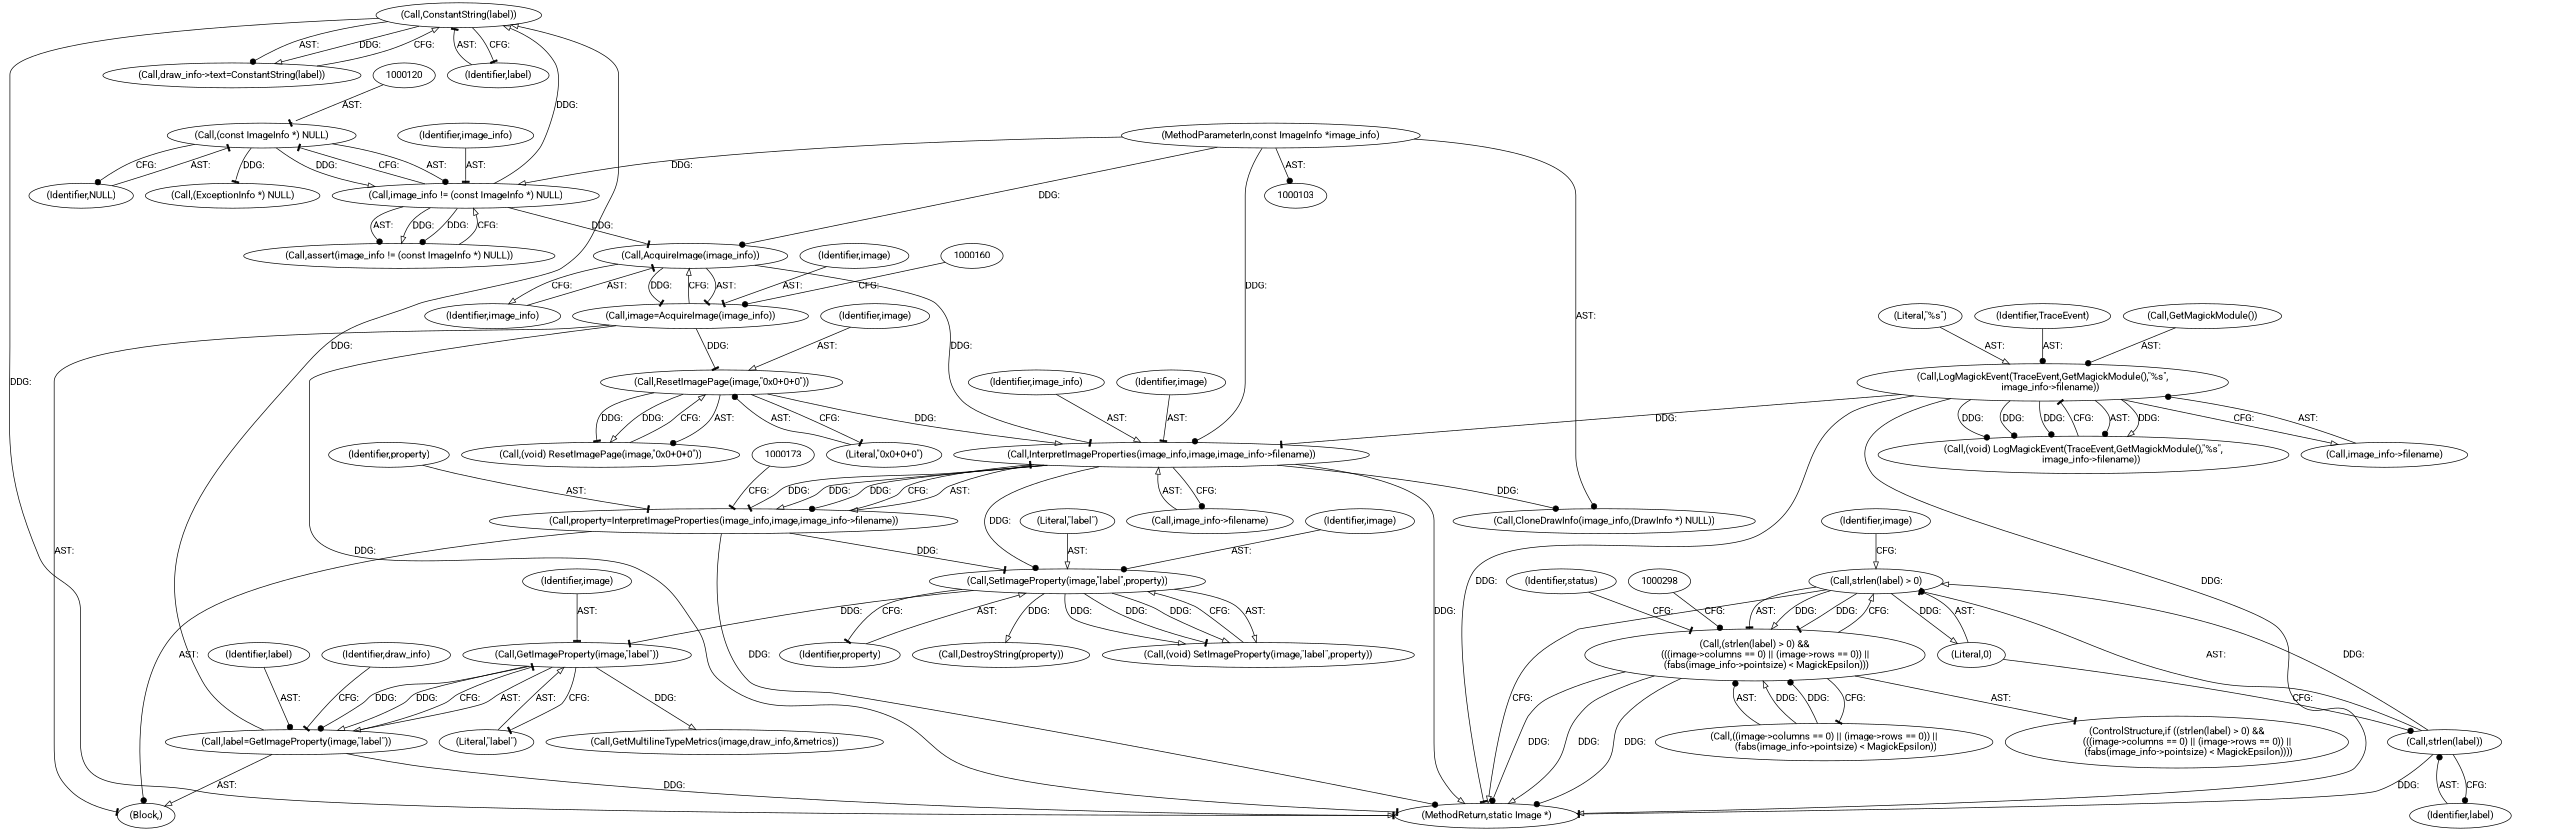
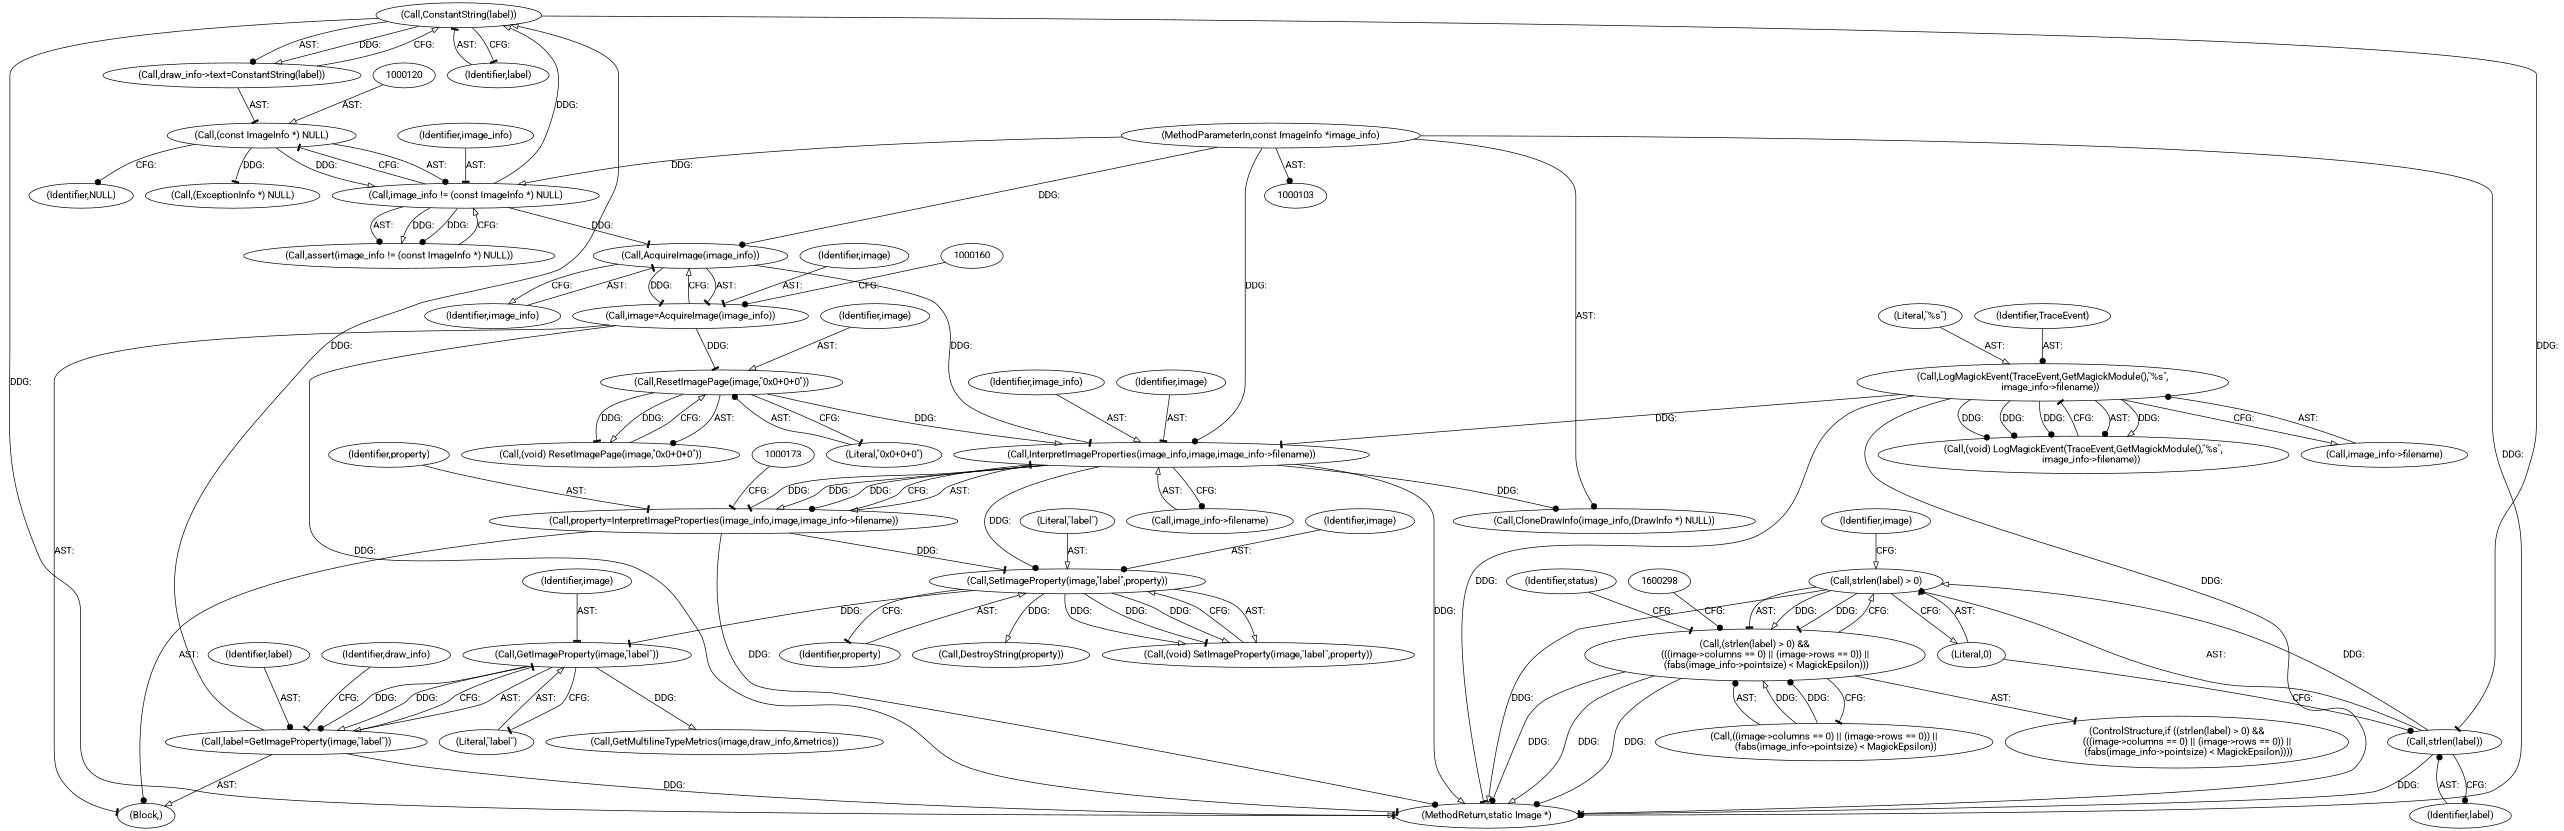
none -> (1876, 31)
(339, 103) -> (339, 103)
(169, 168) -> (246, 104)
(2202, 316) -> none
none -> (2492, 417)
(1660, 581) -> (1660, 581)
(1932, 611) -> (1932, 611)
(1524, 699) -> (1524, 699)
